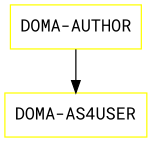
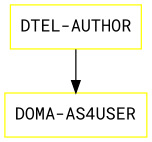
(76, 27) -> (76, 27)
